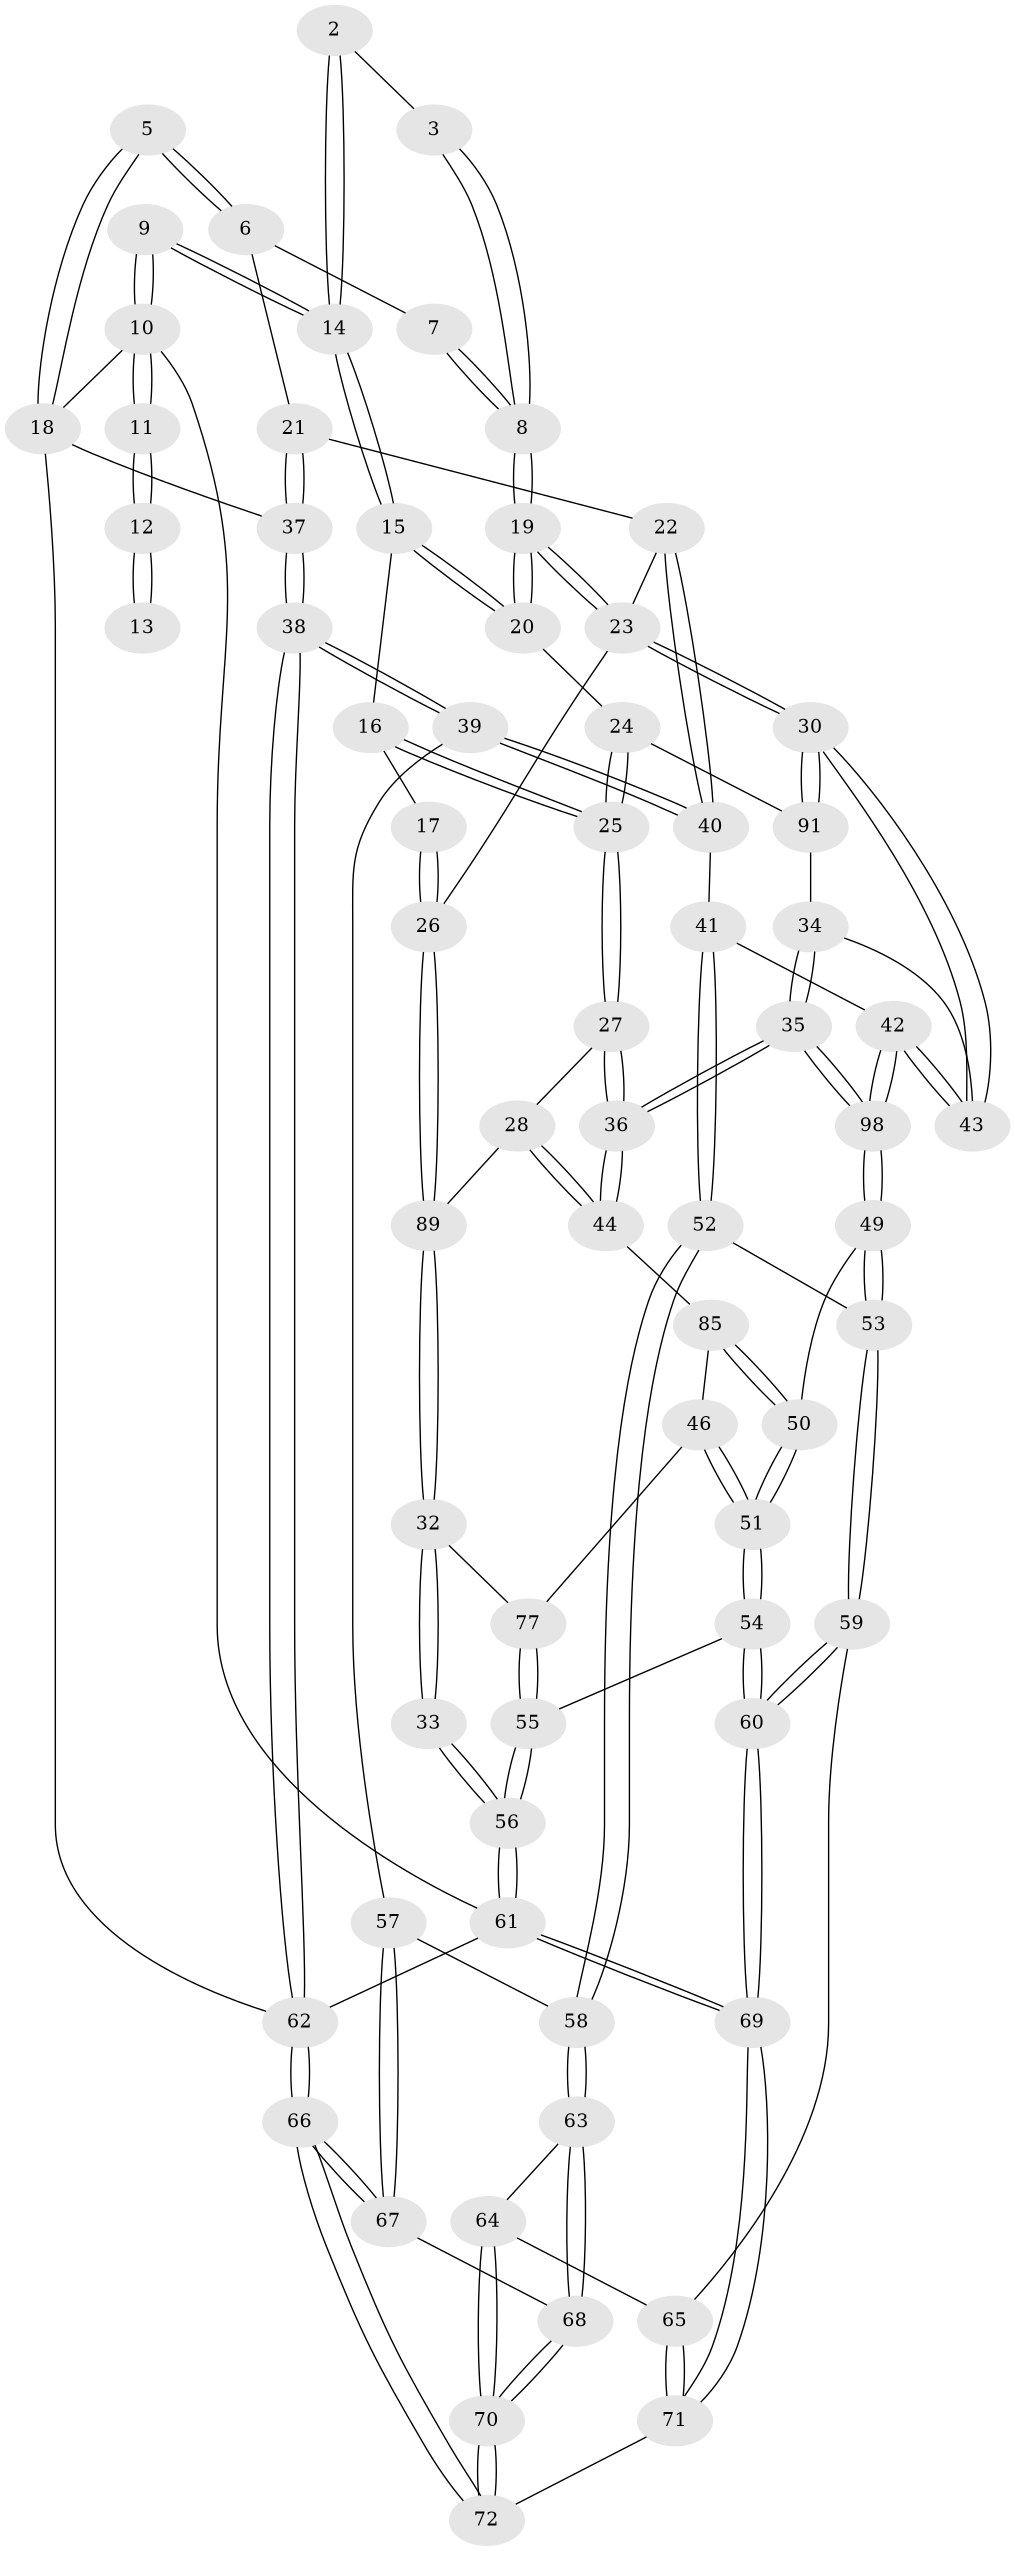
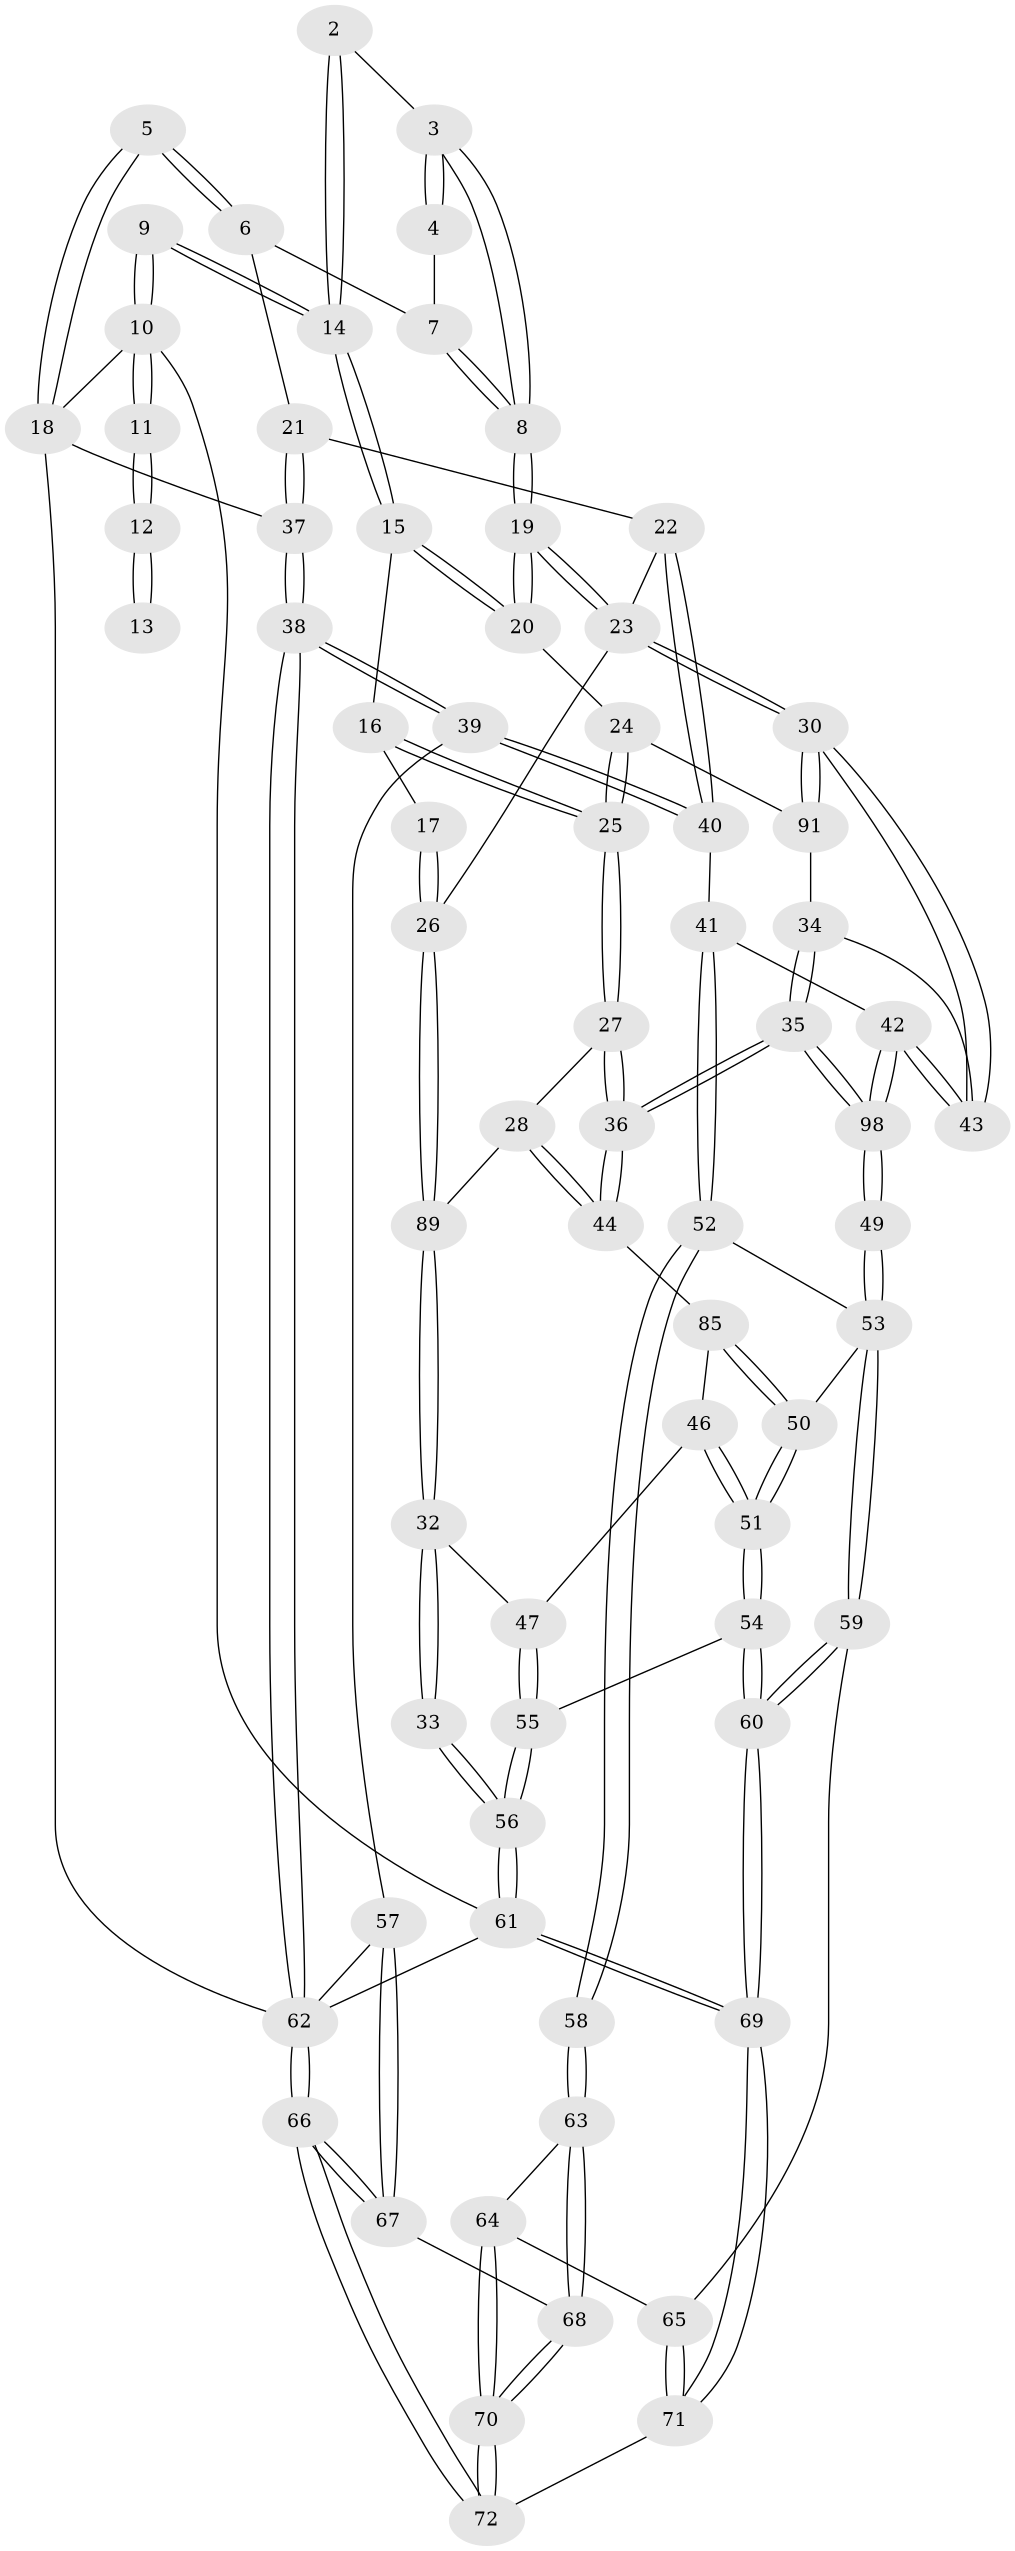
none -> (434, 230)
(818, 1320) -> (837, 1375)
(528, 1624) -> (528, 1624)
(483, 1973) -> (344, 1973)
